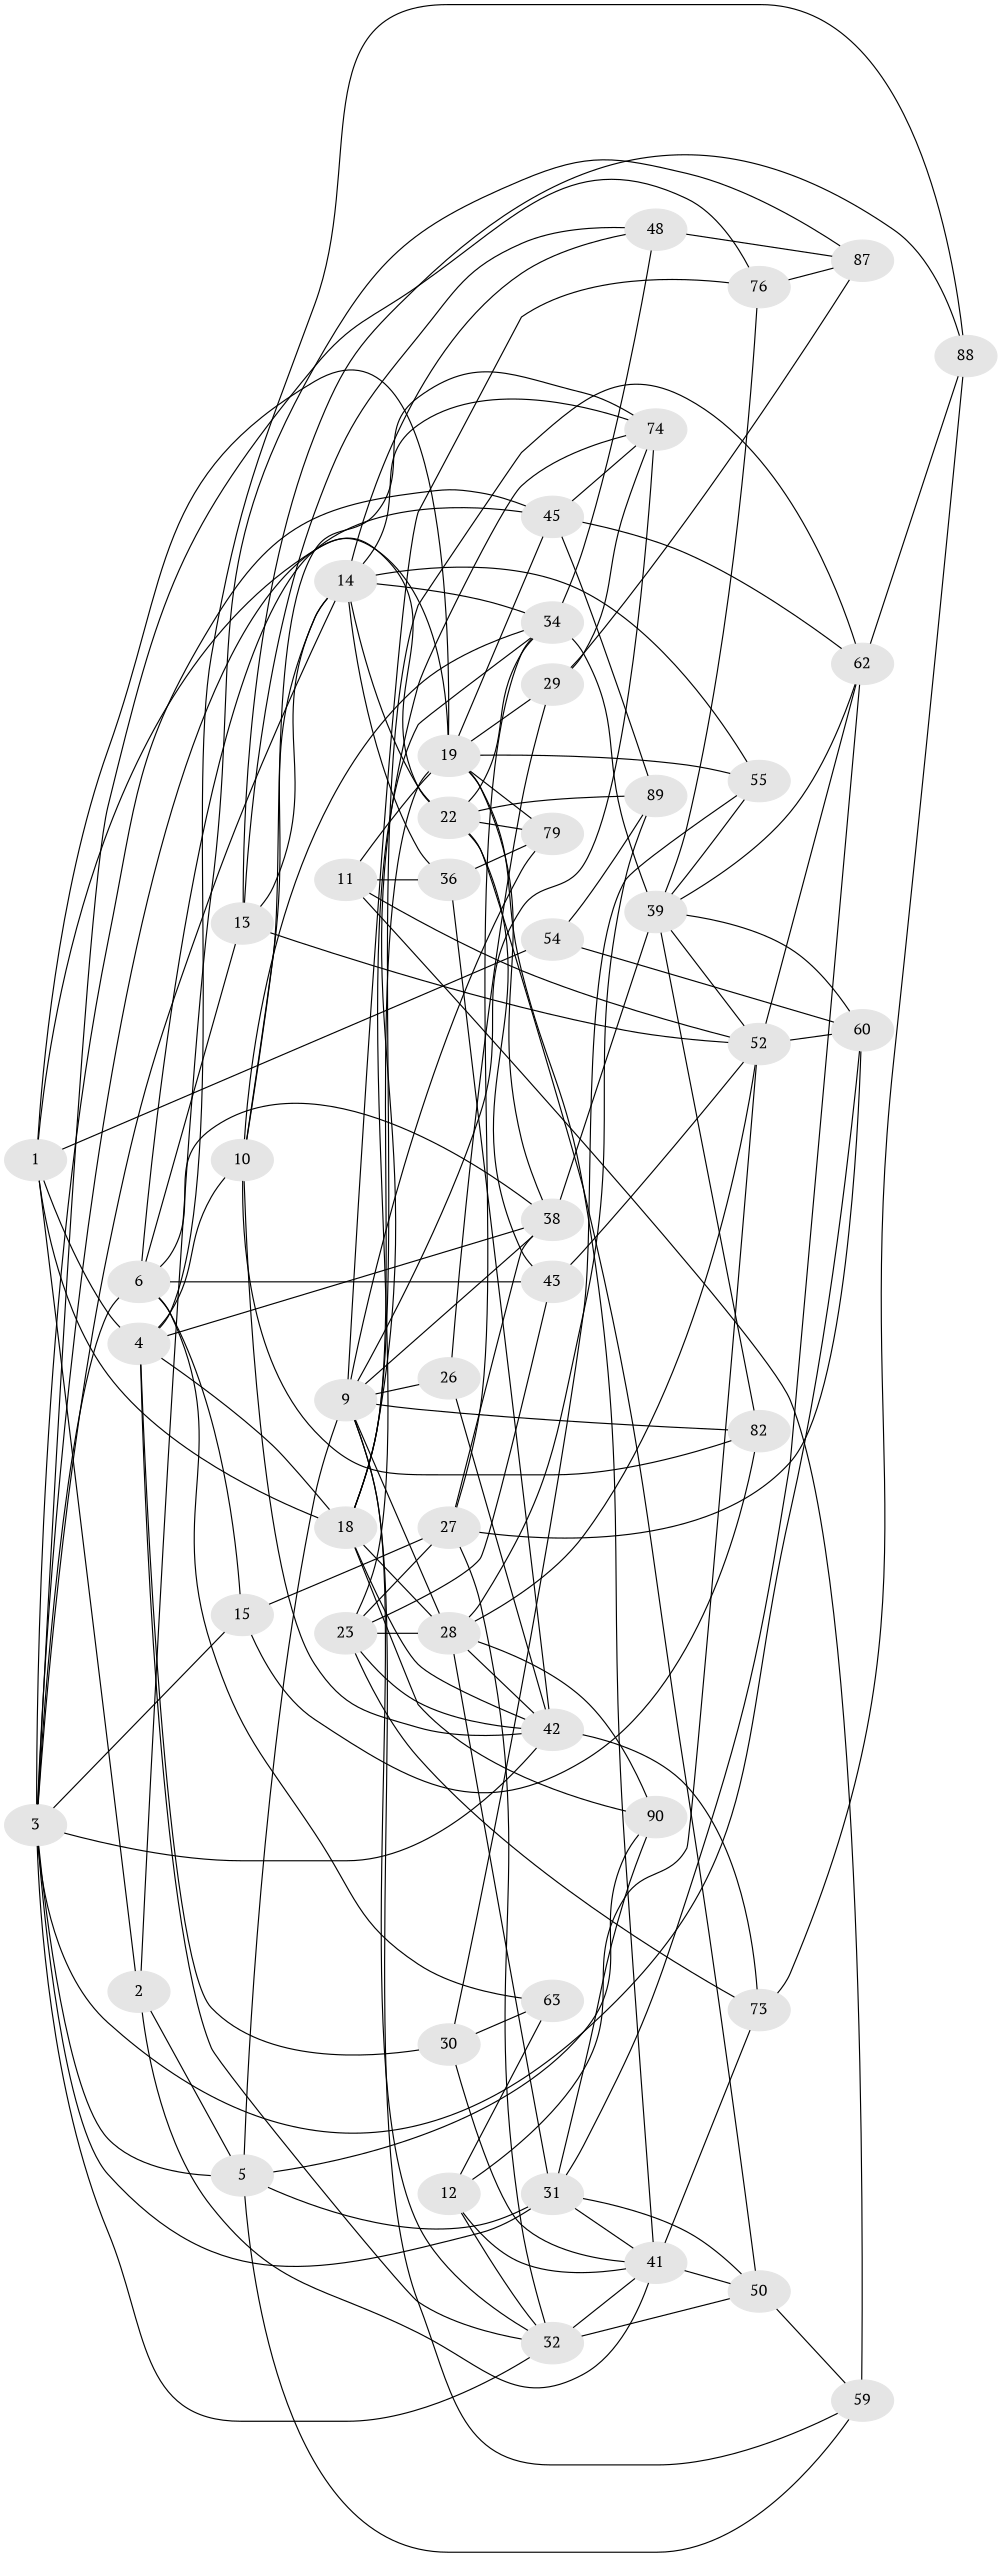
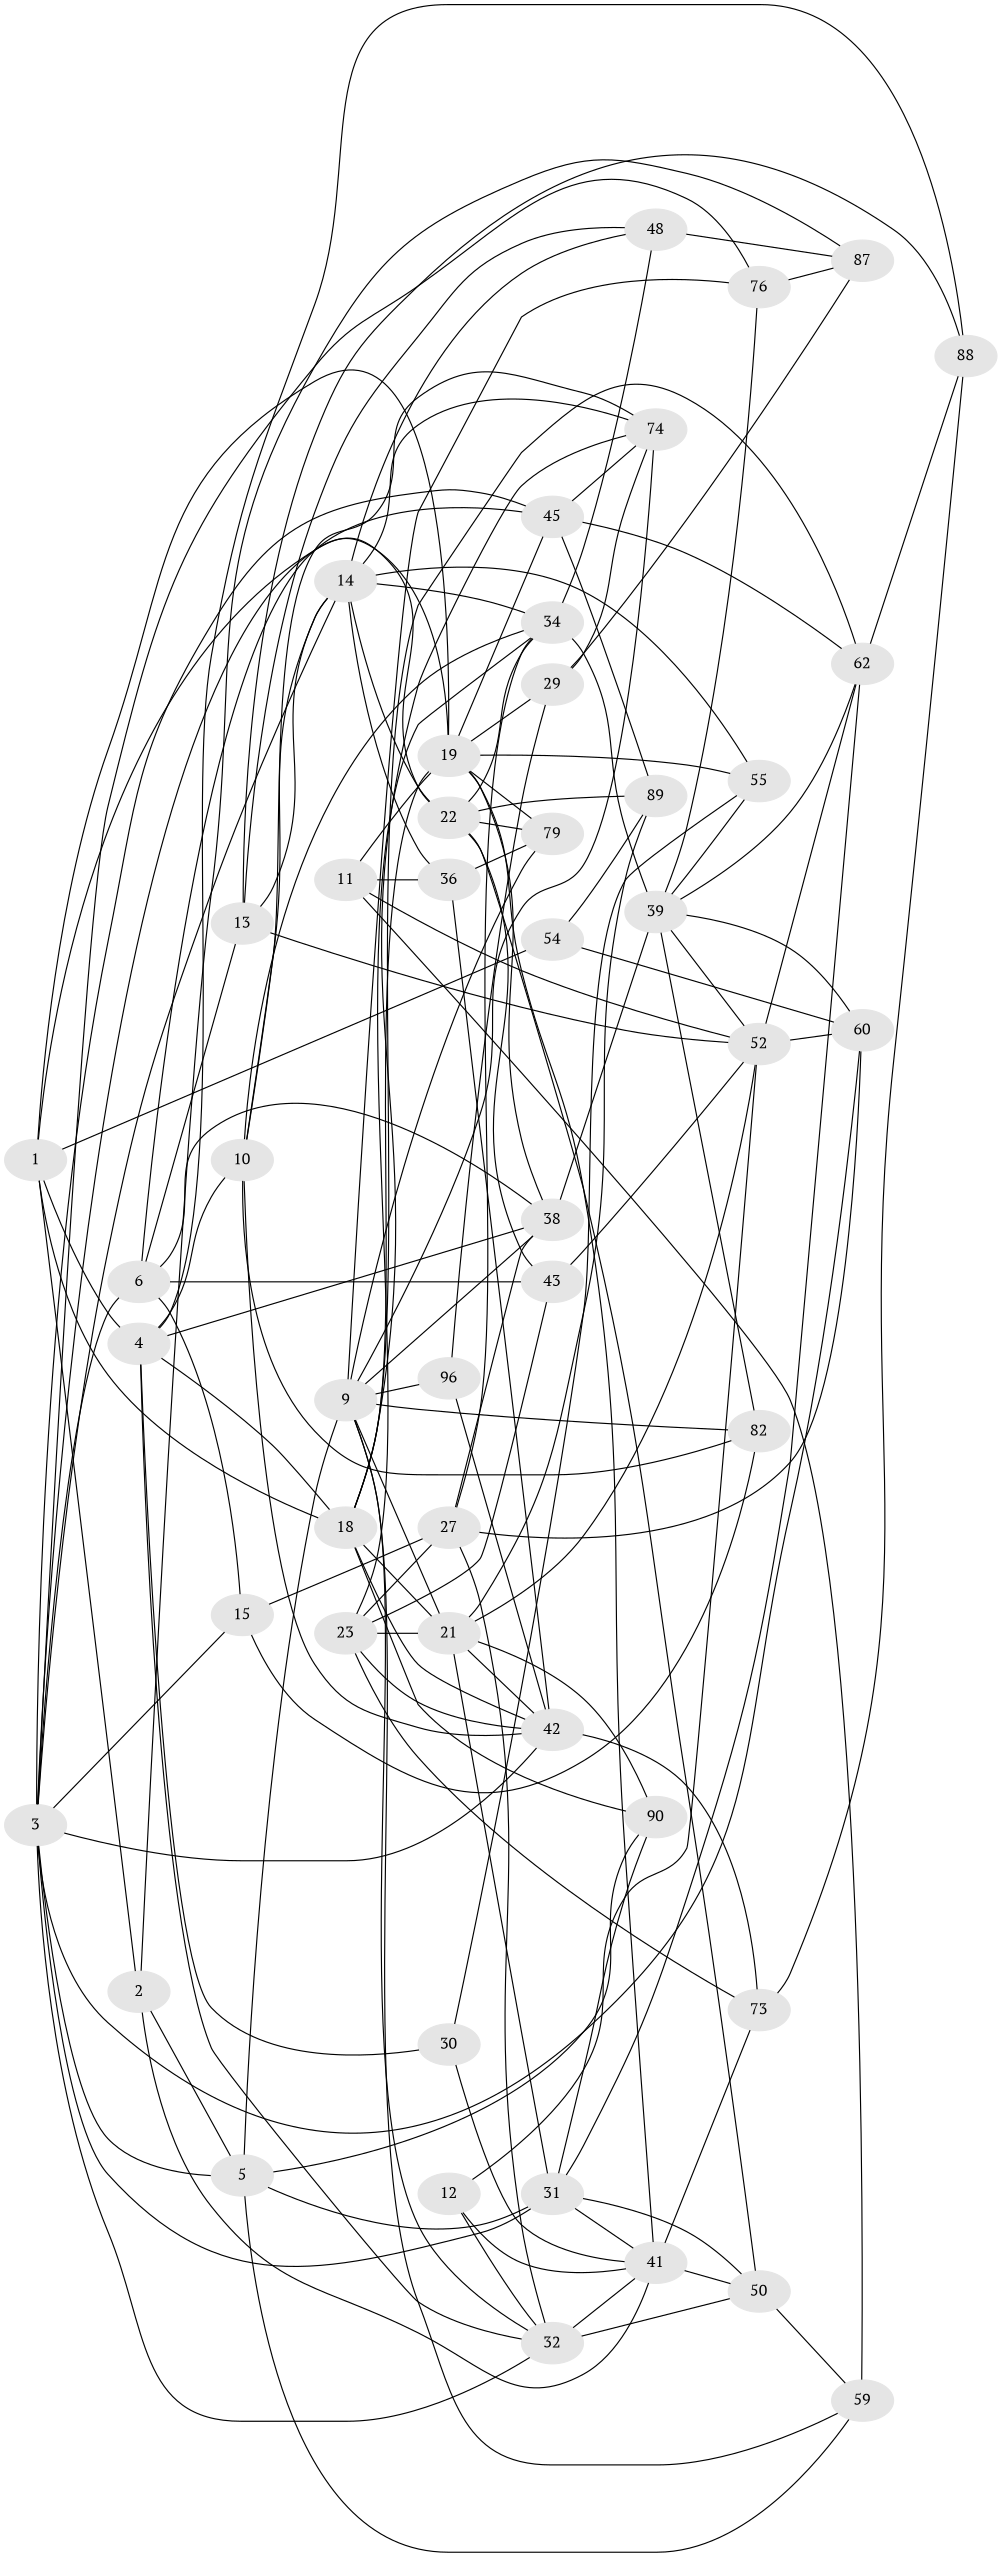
(449, 1378) -> (449, 1378)
(449, 1633) -> (449, 1633)
(552, 2001) -> none
